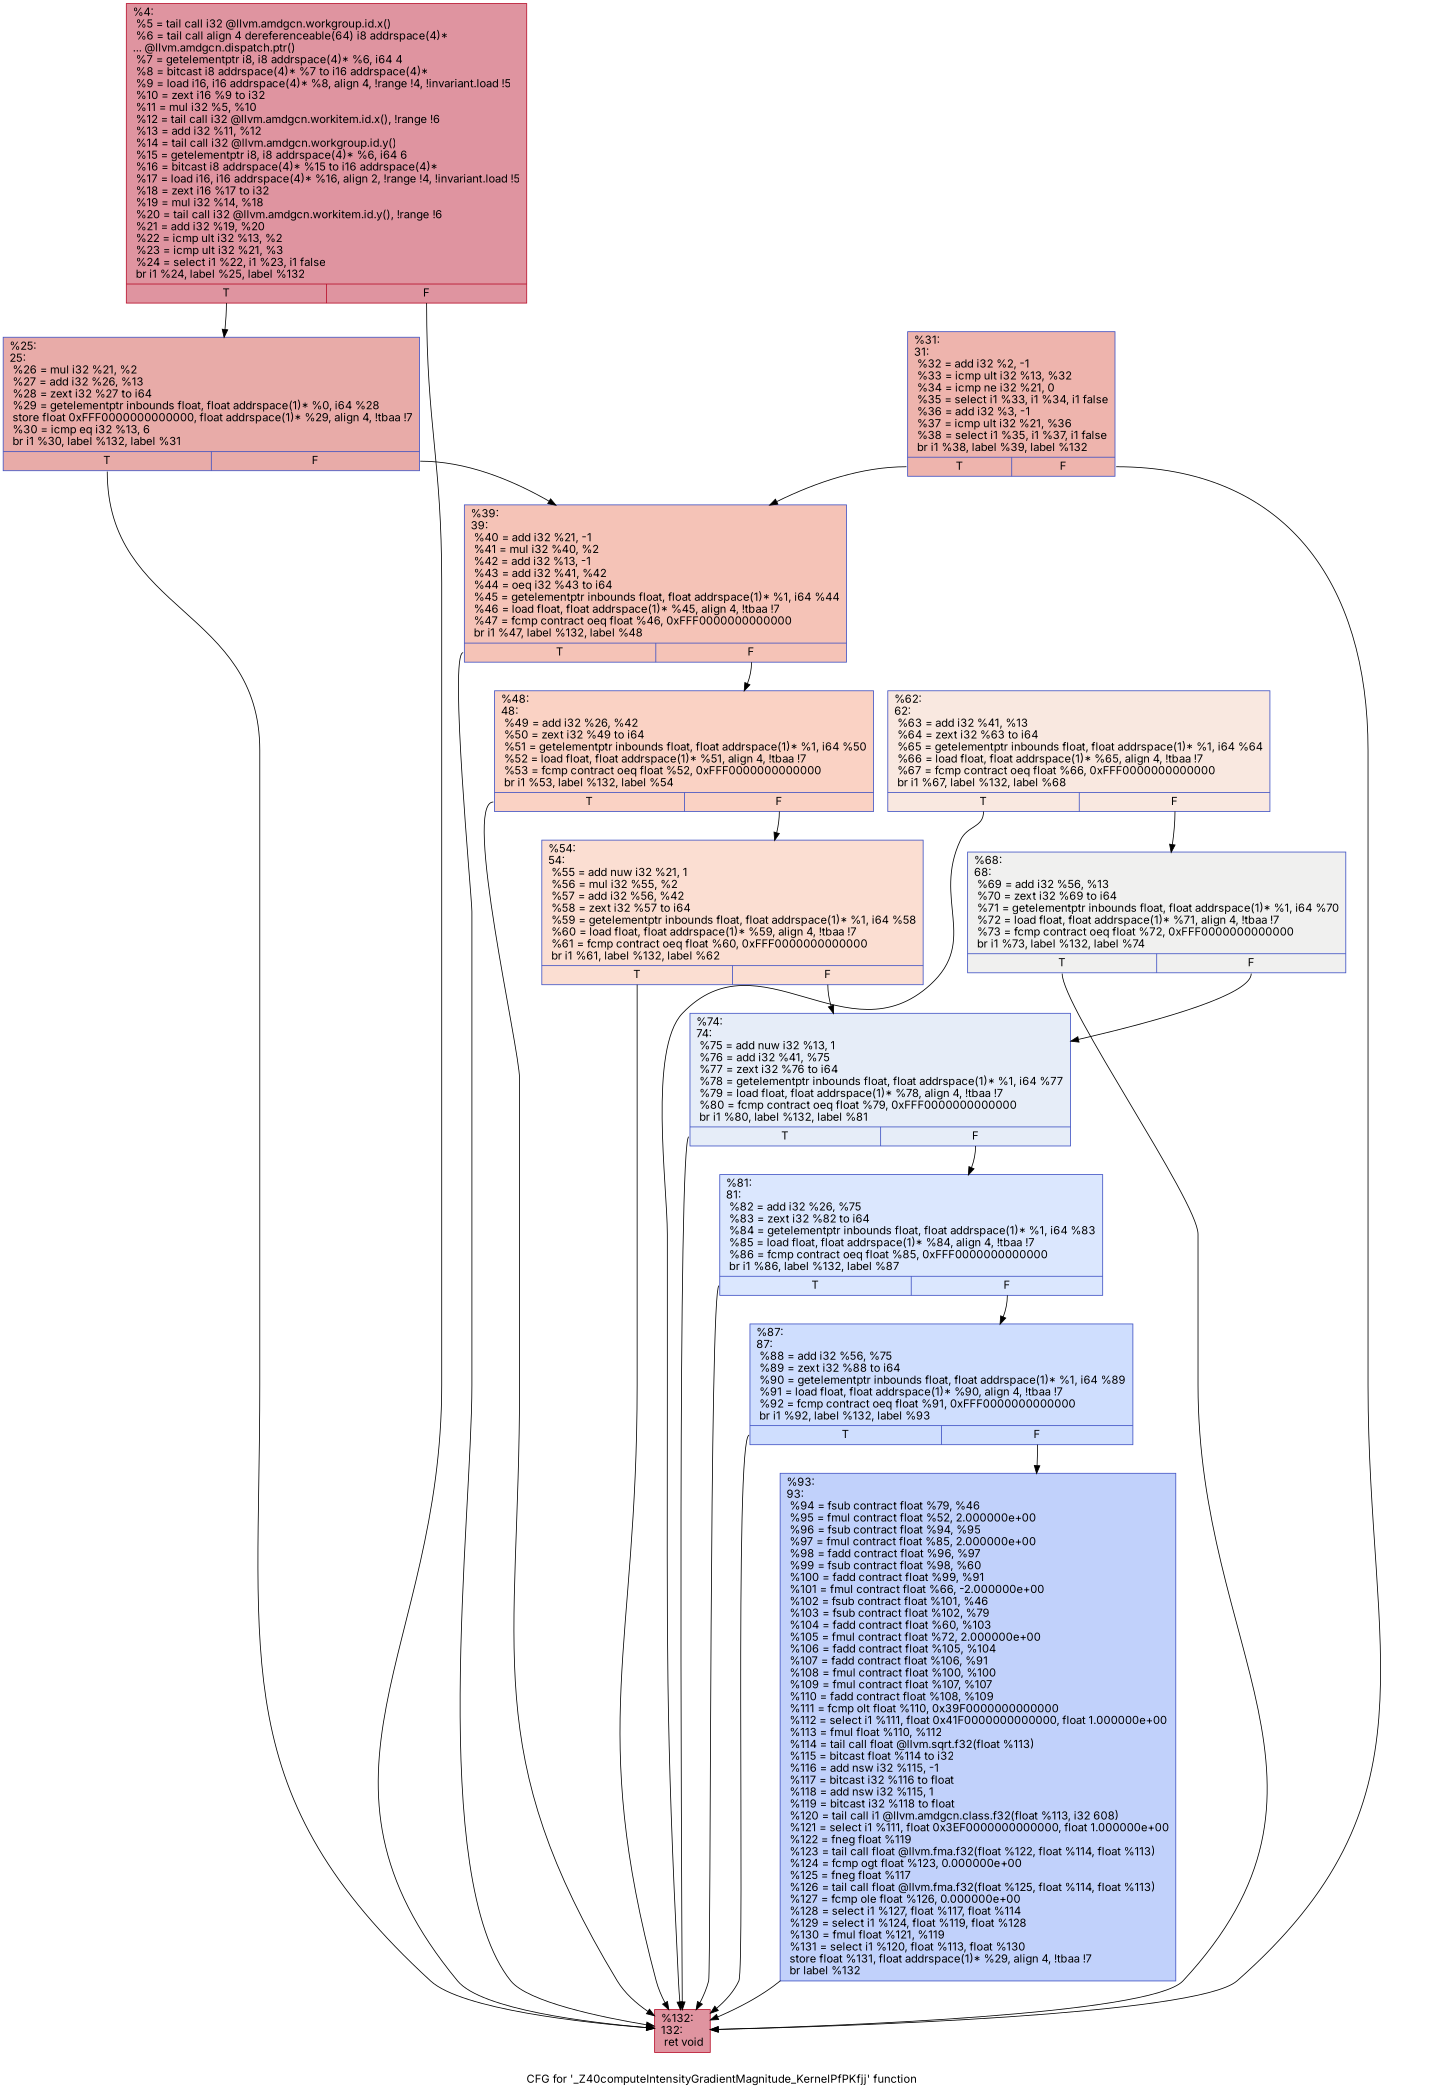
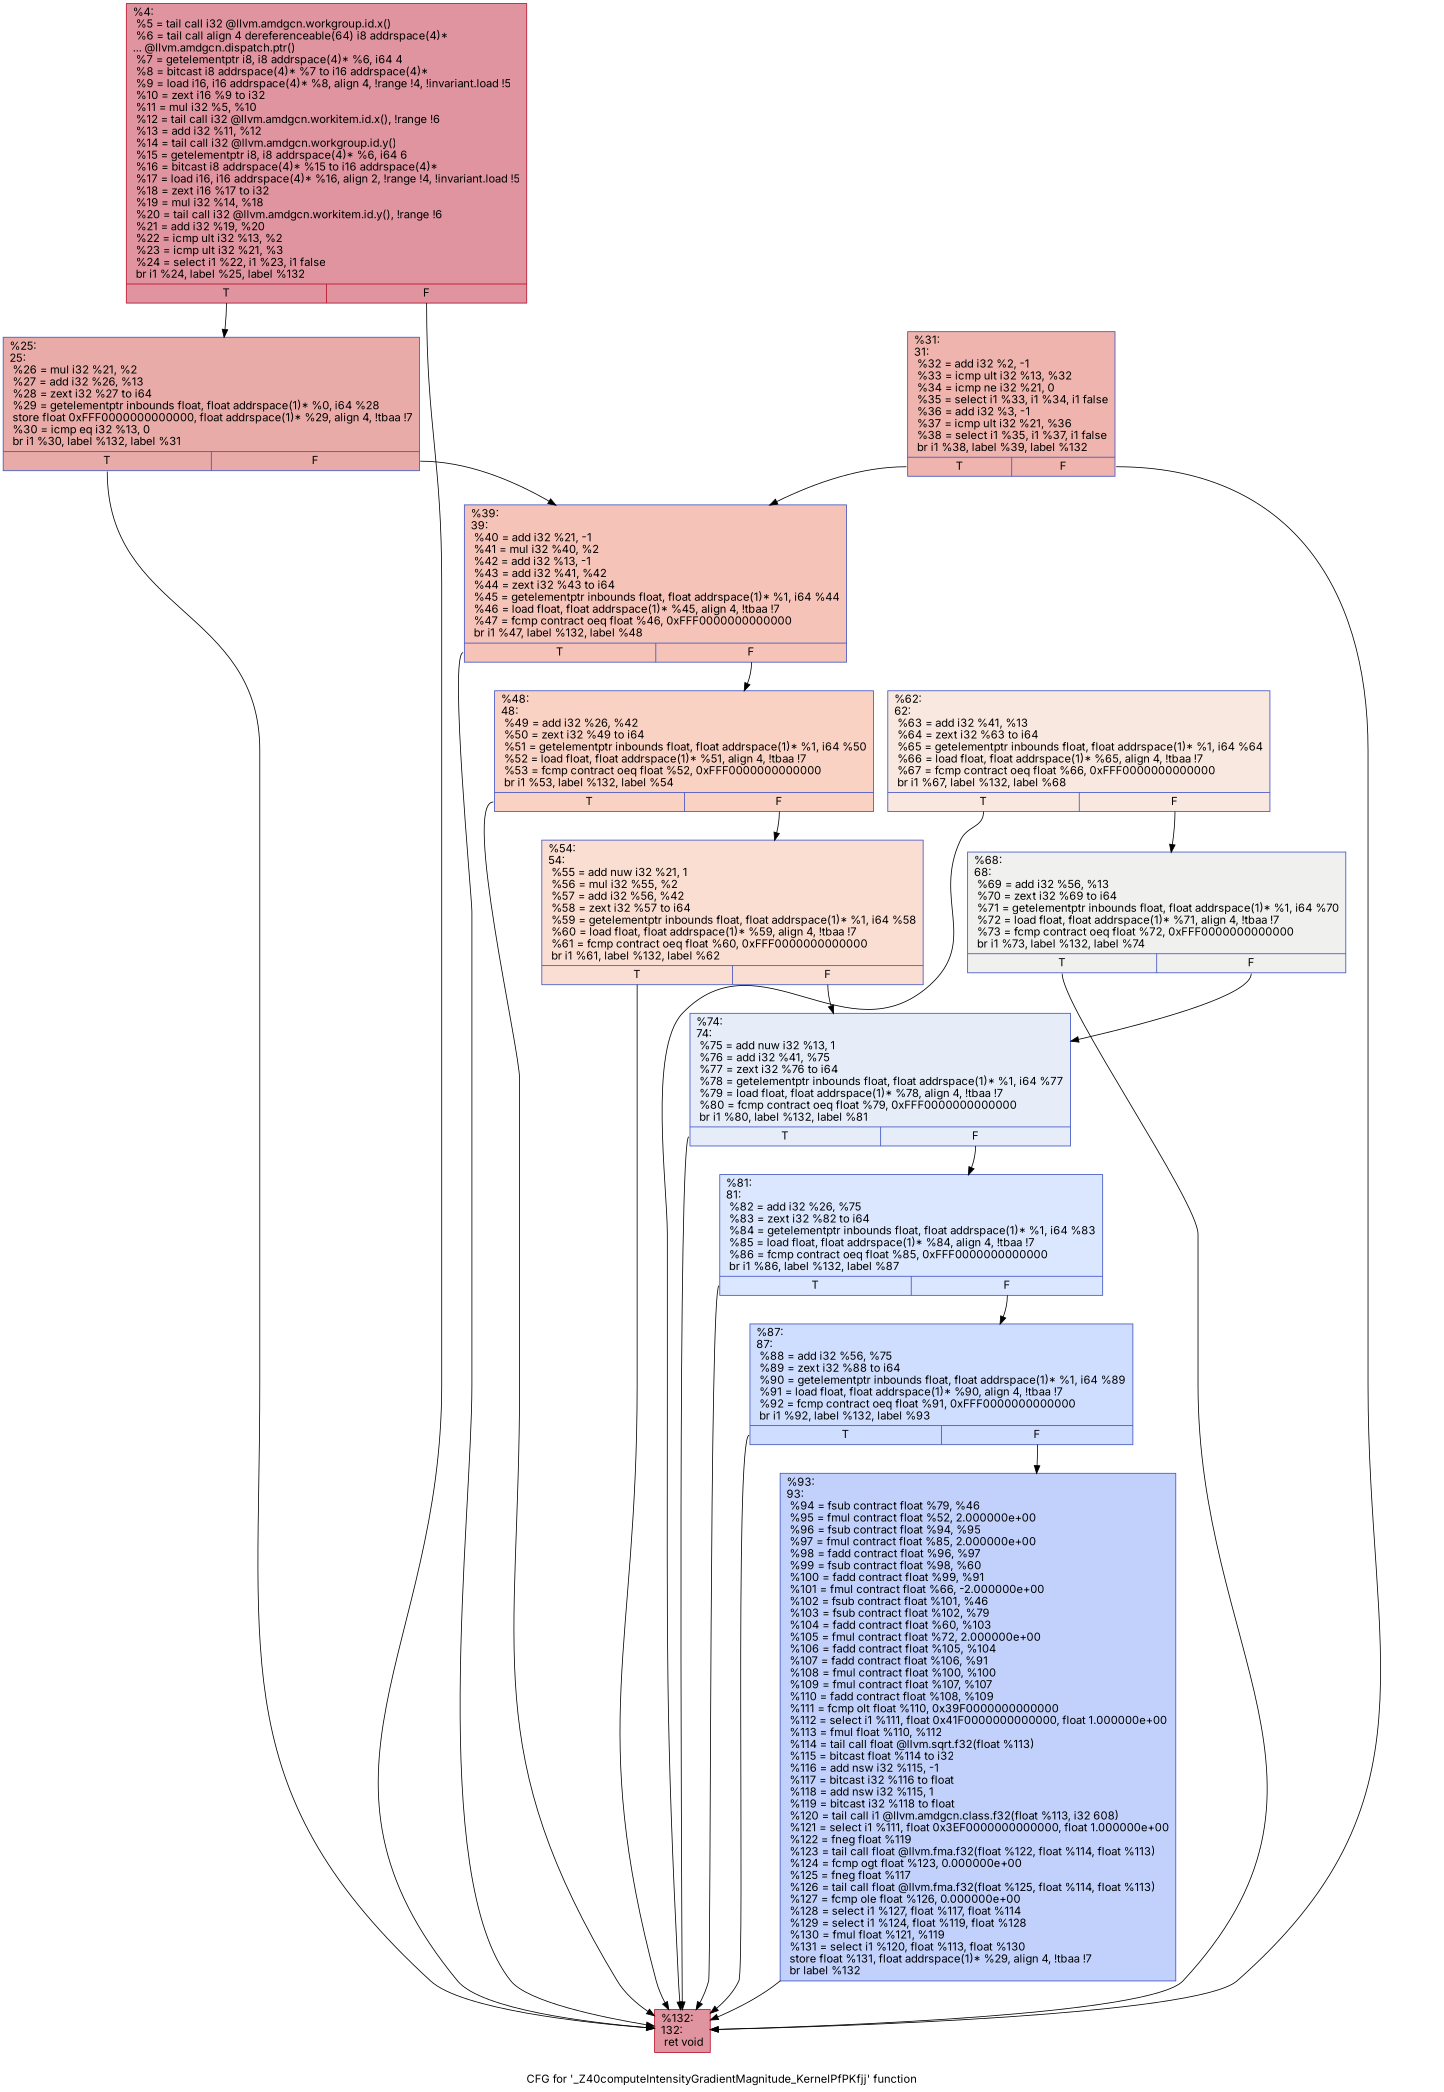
(80, 430) -> (80, 430)
(542, 586) -> (543, 586)
